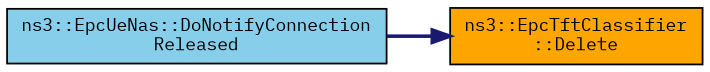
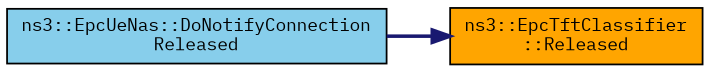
(576, 36) -> (576, 36)
